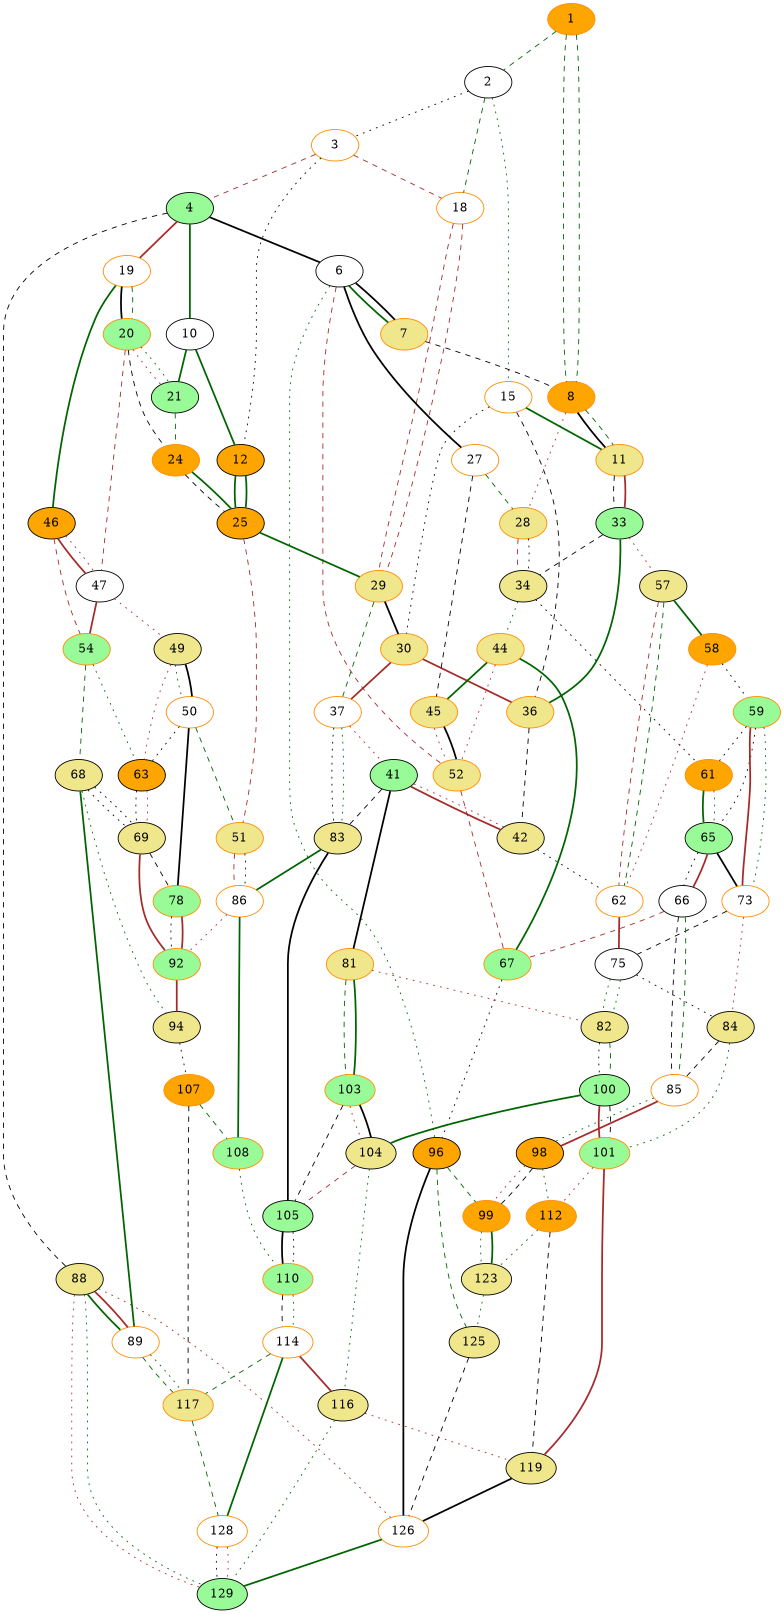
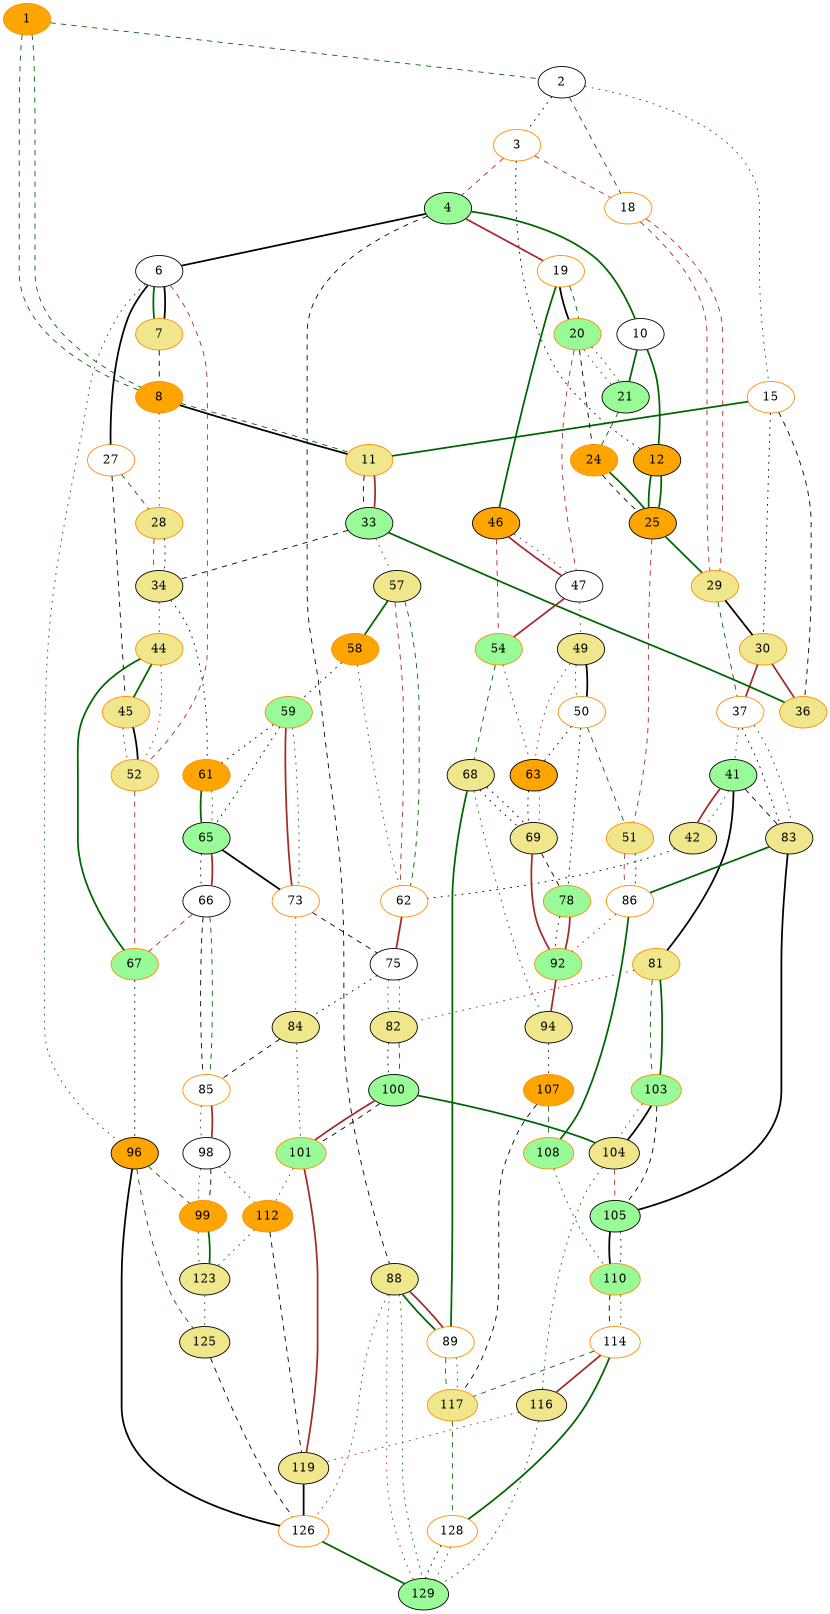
(525, 775) -> none
(183, 807) -> (574, 807)
(540, 1153) -> (206, 1153)
